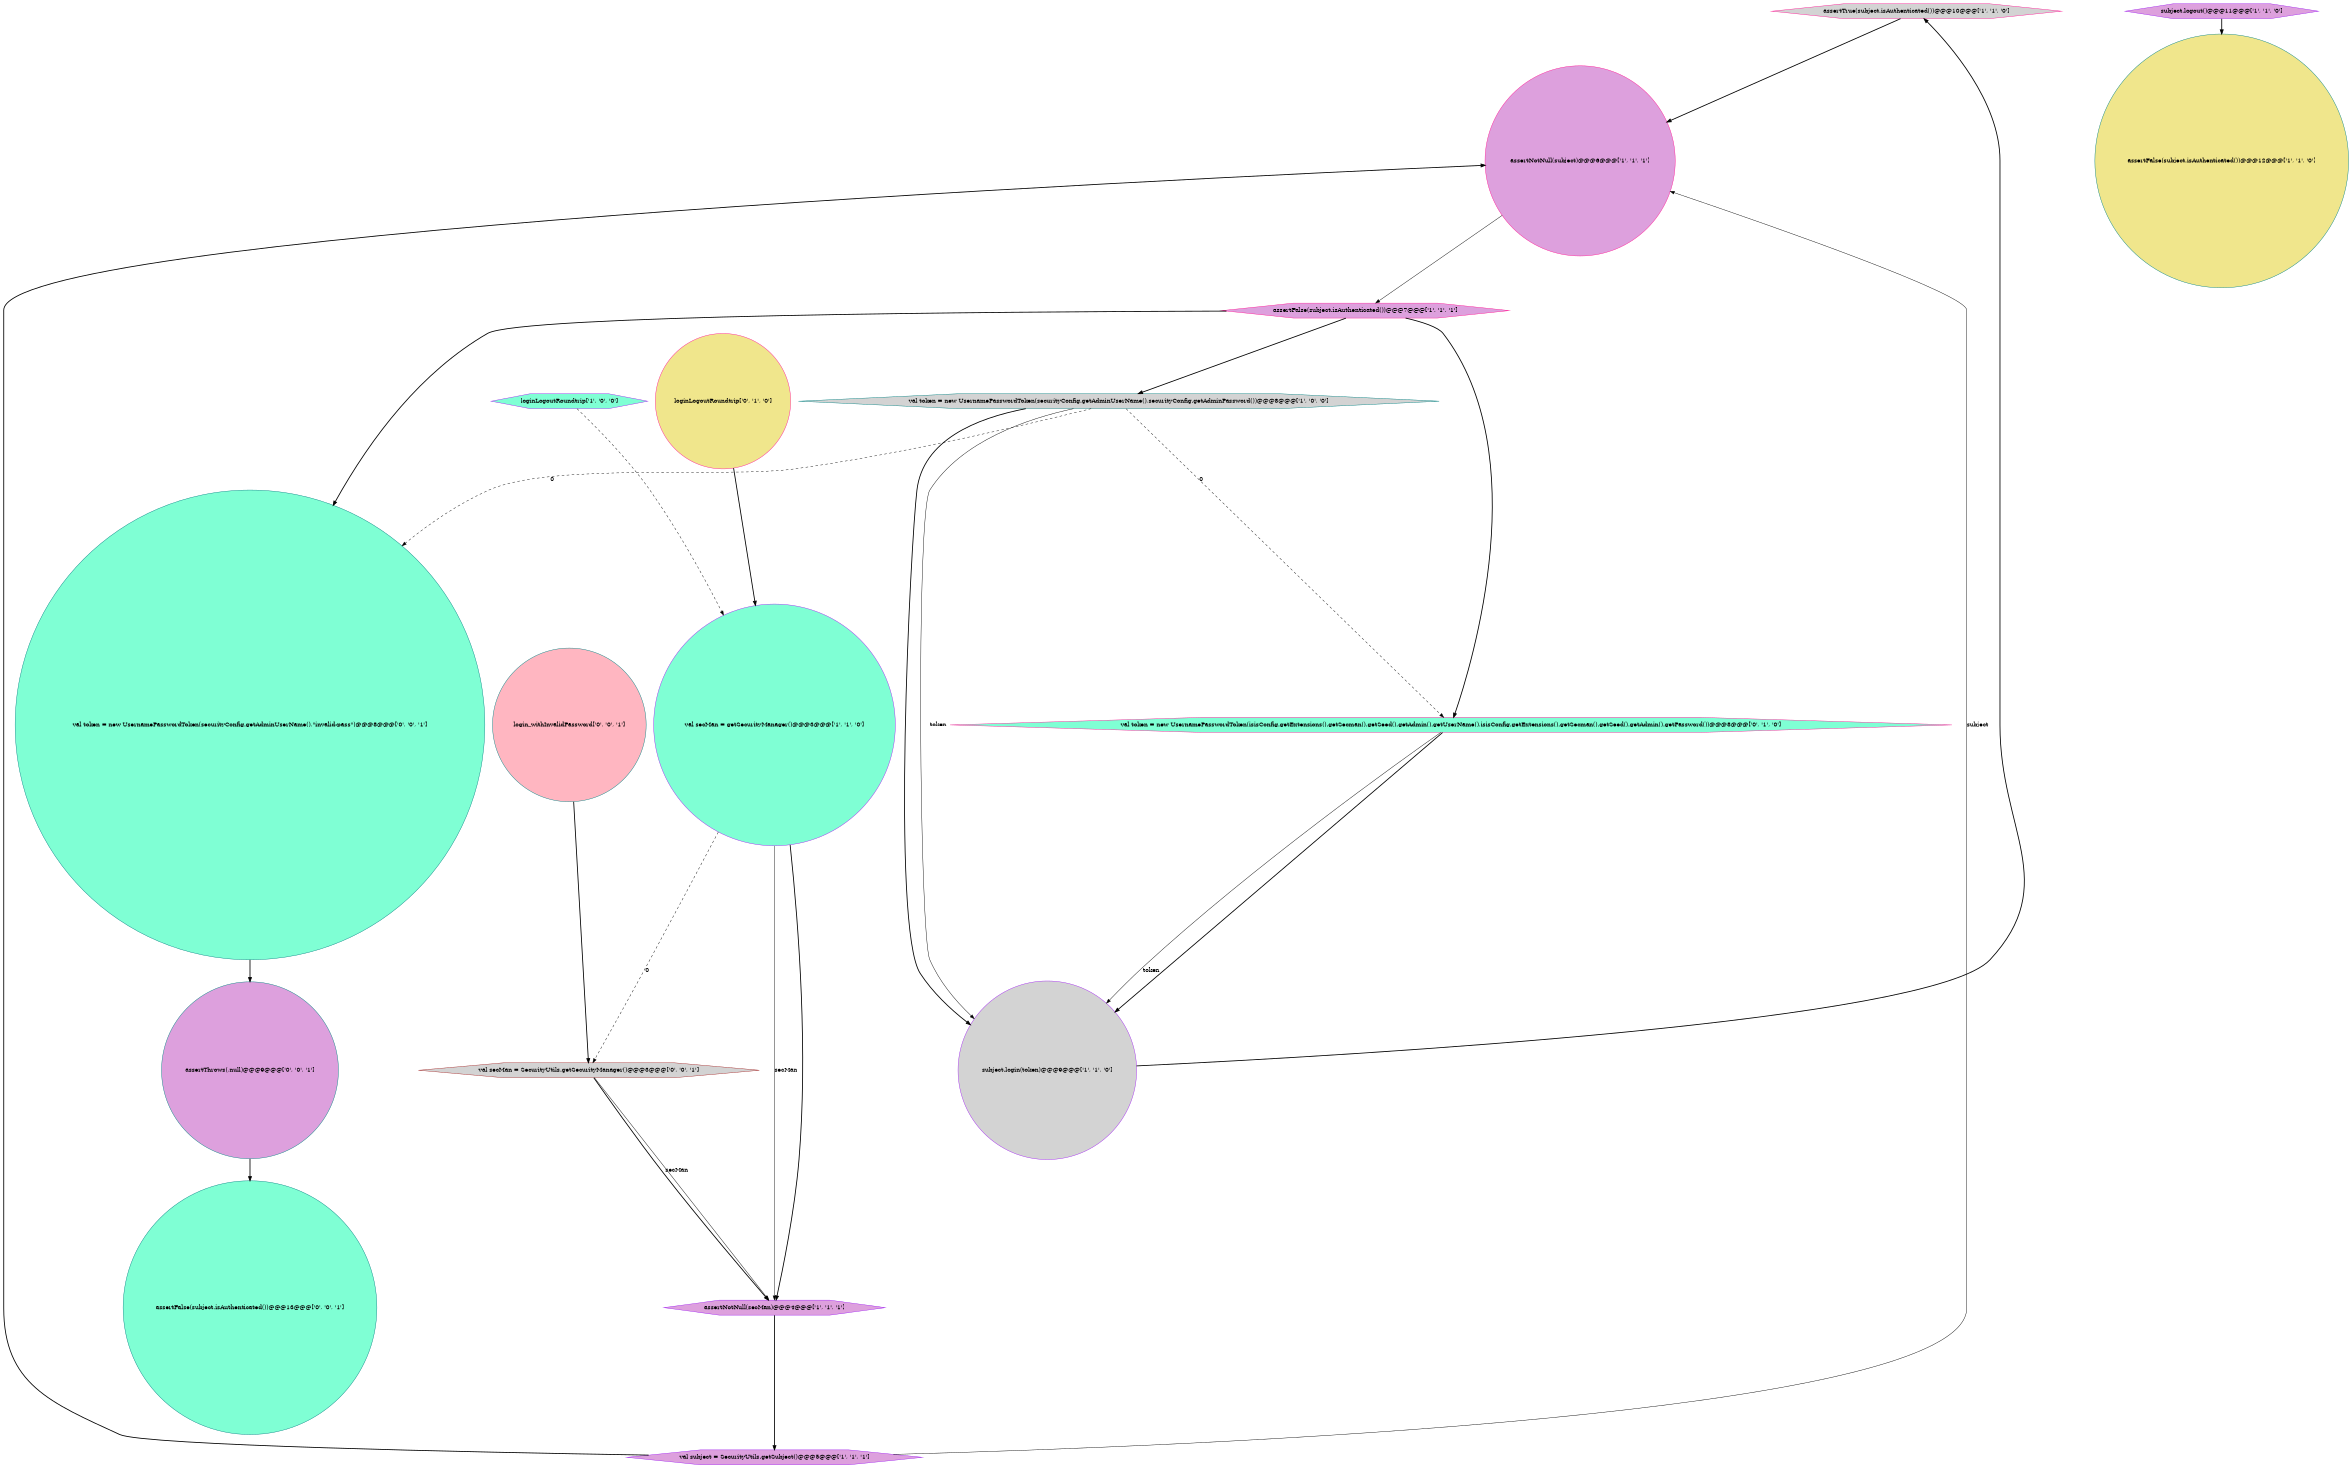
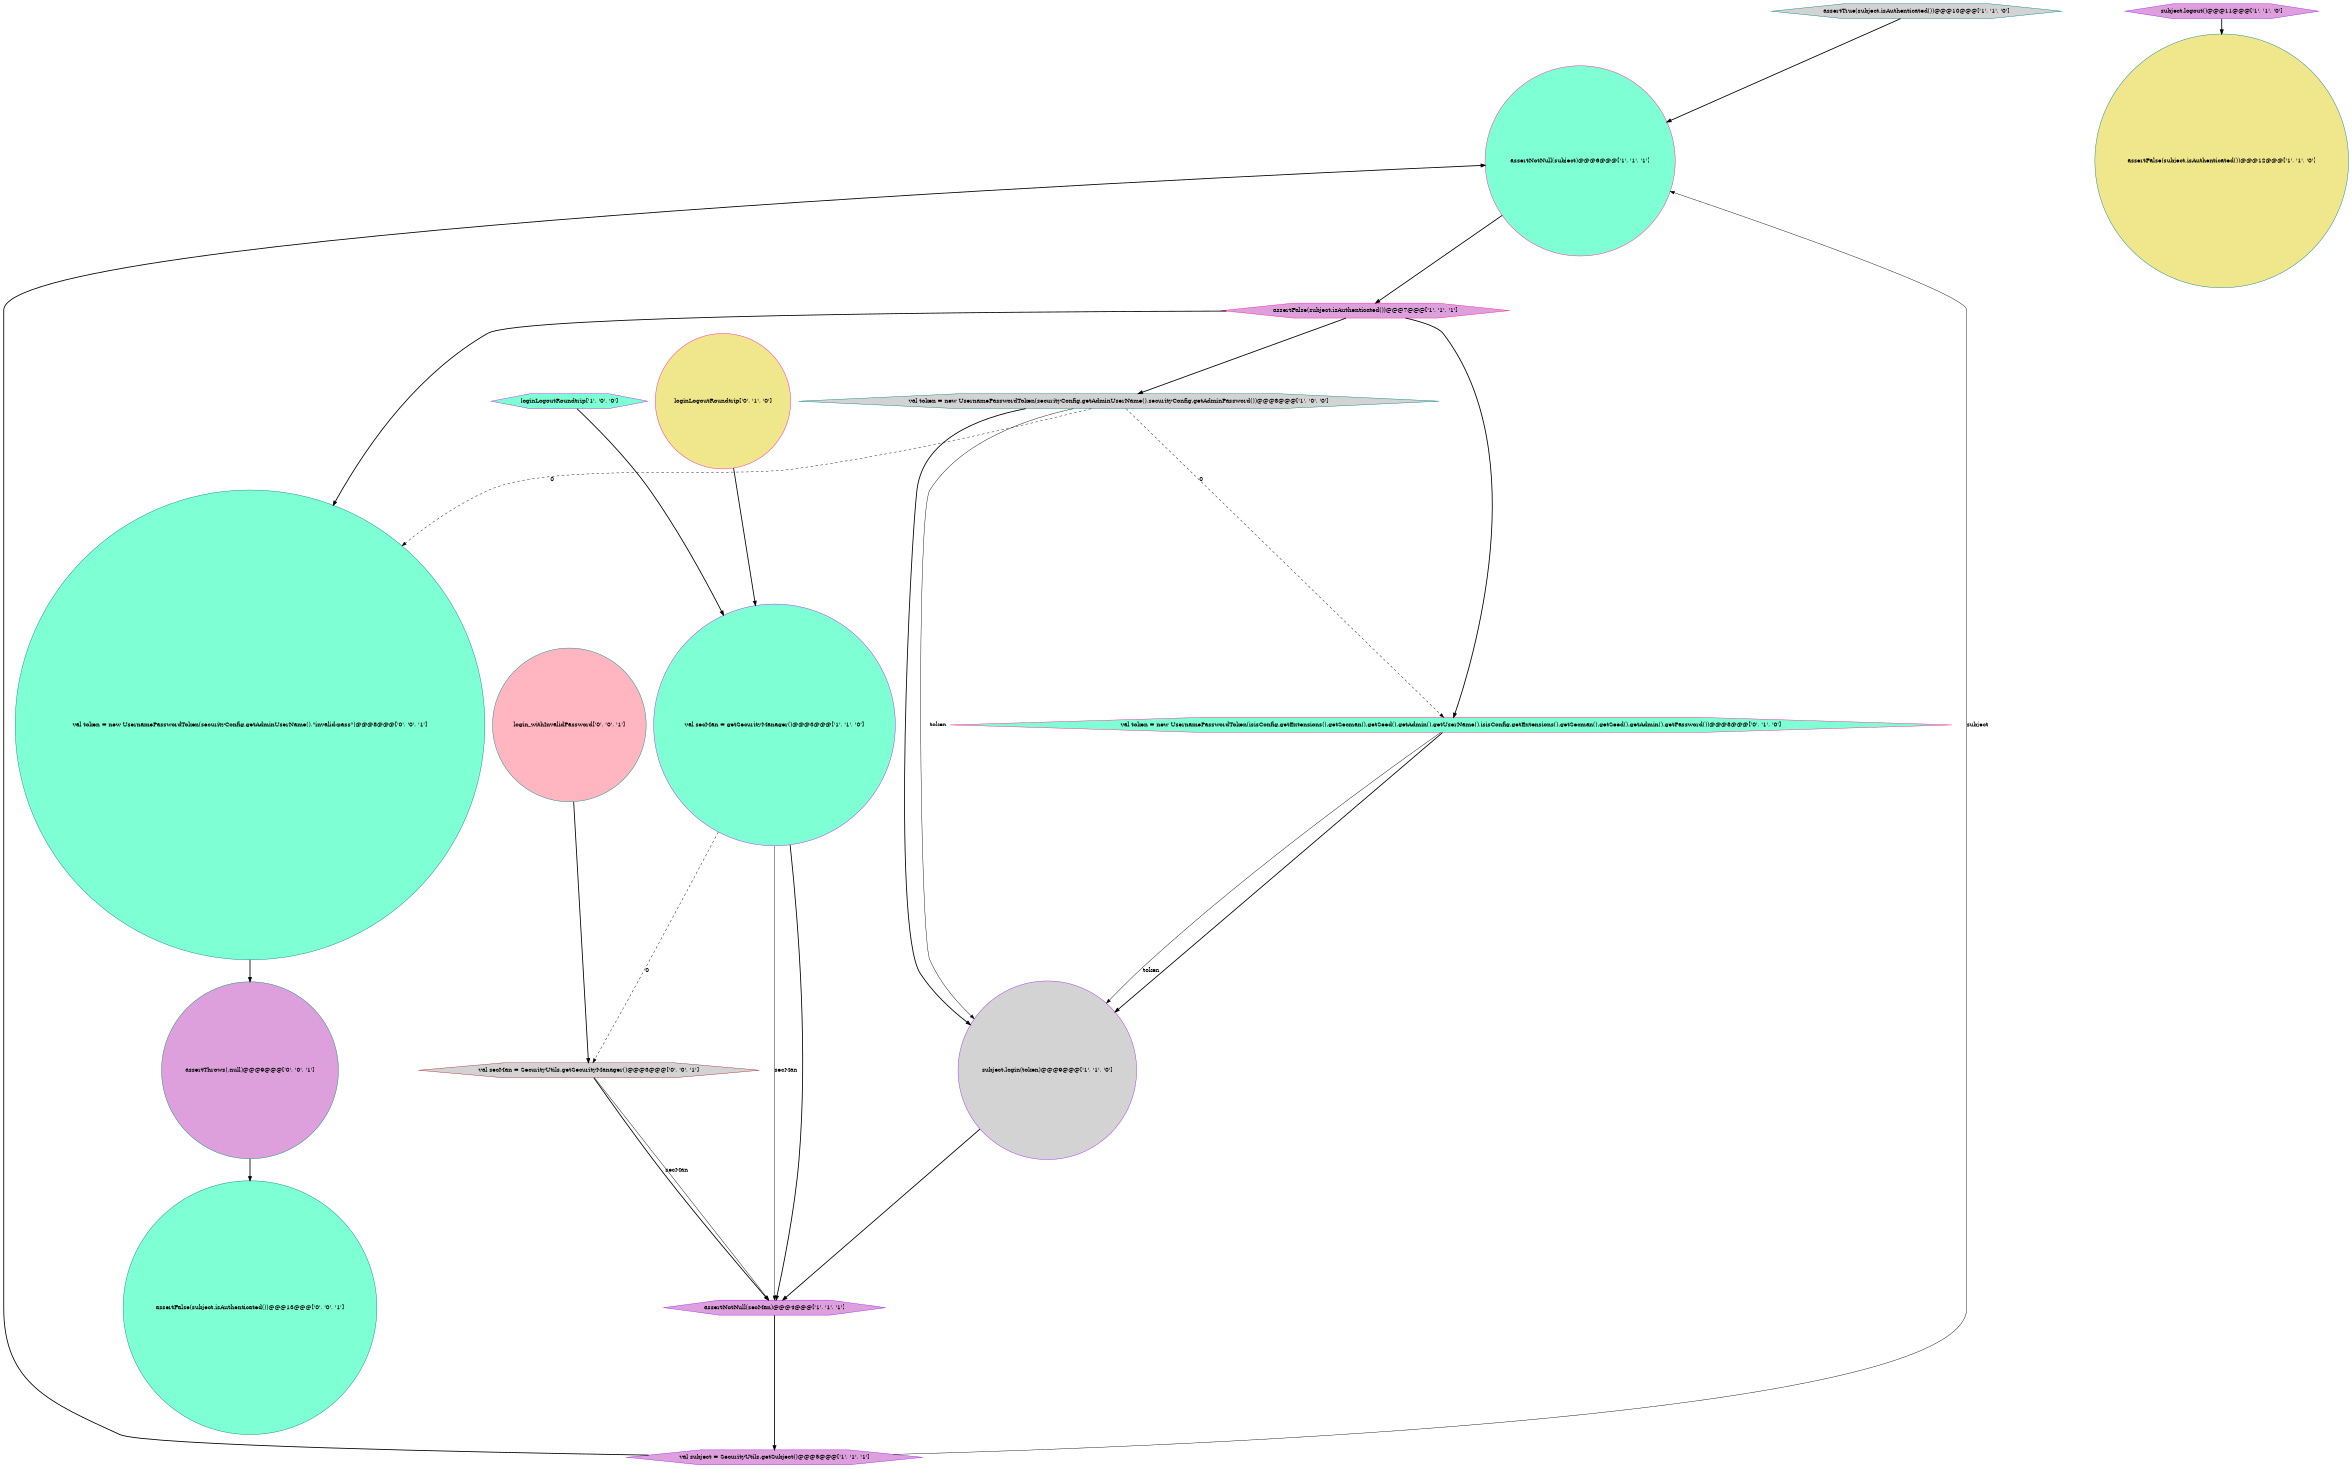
(1917, 11) -> (1917, 11)
(1580, 161) -> (1580, 161)
(1441, 258) -> (1441, 258)
(659, 503) -> (659, 503)
(2018, 915) -> (883, 1213)
